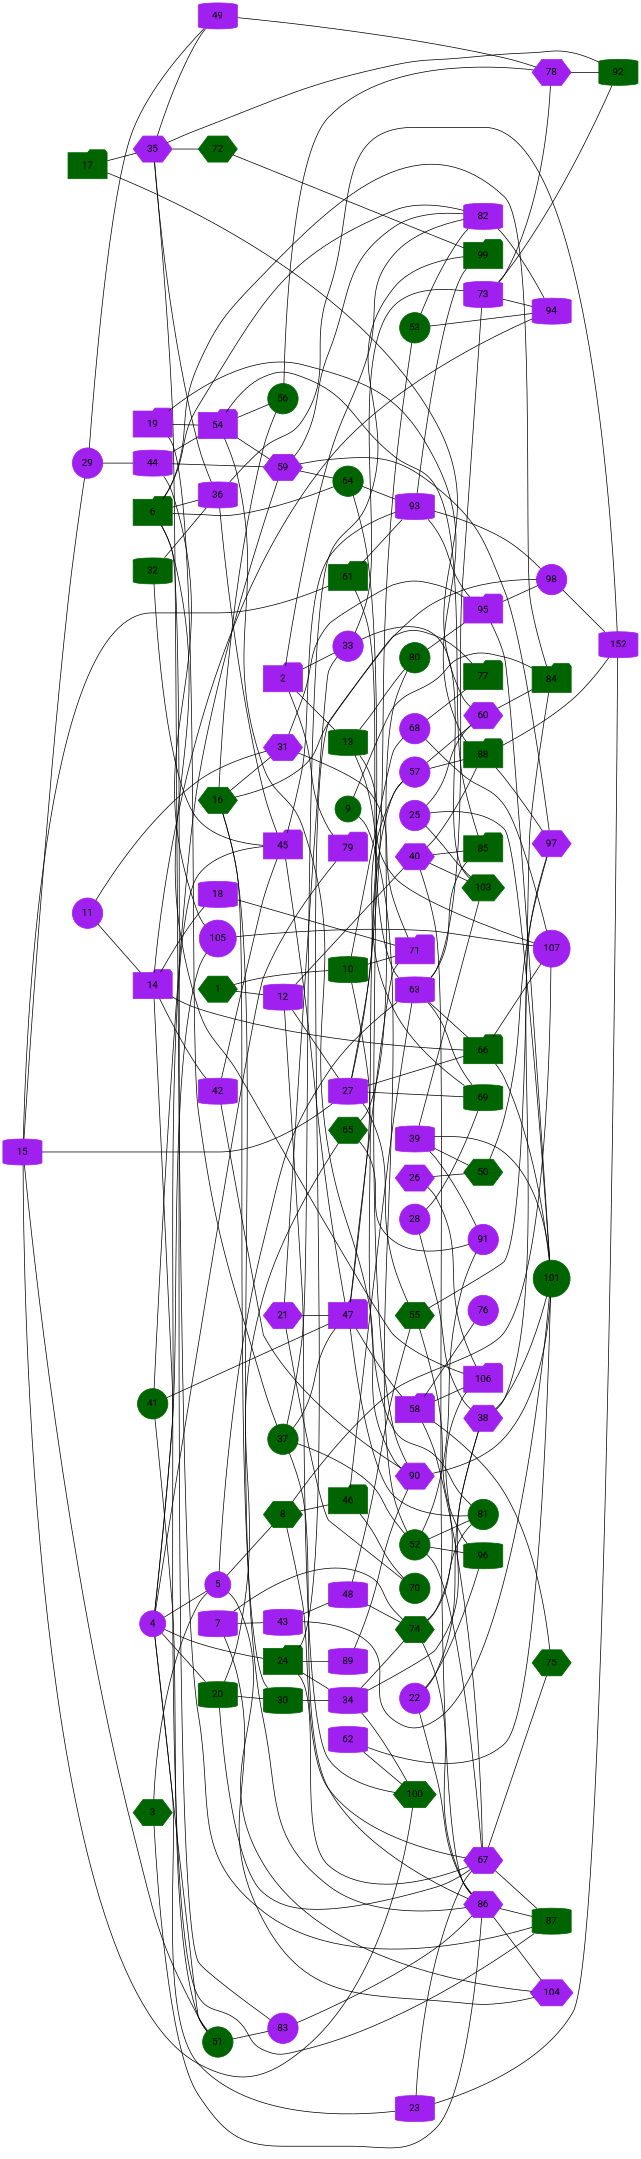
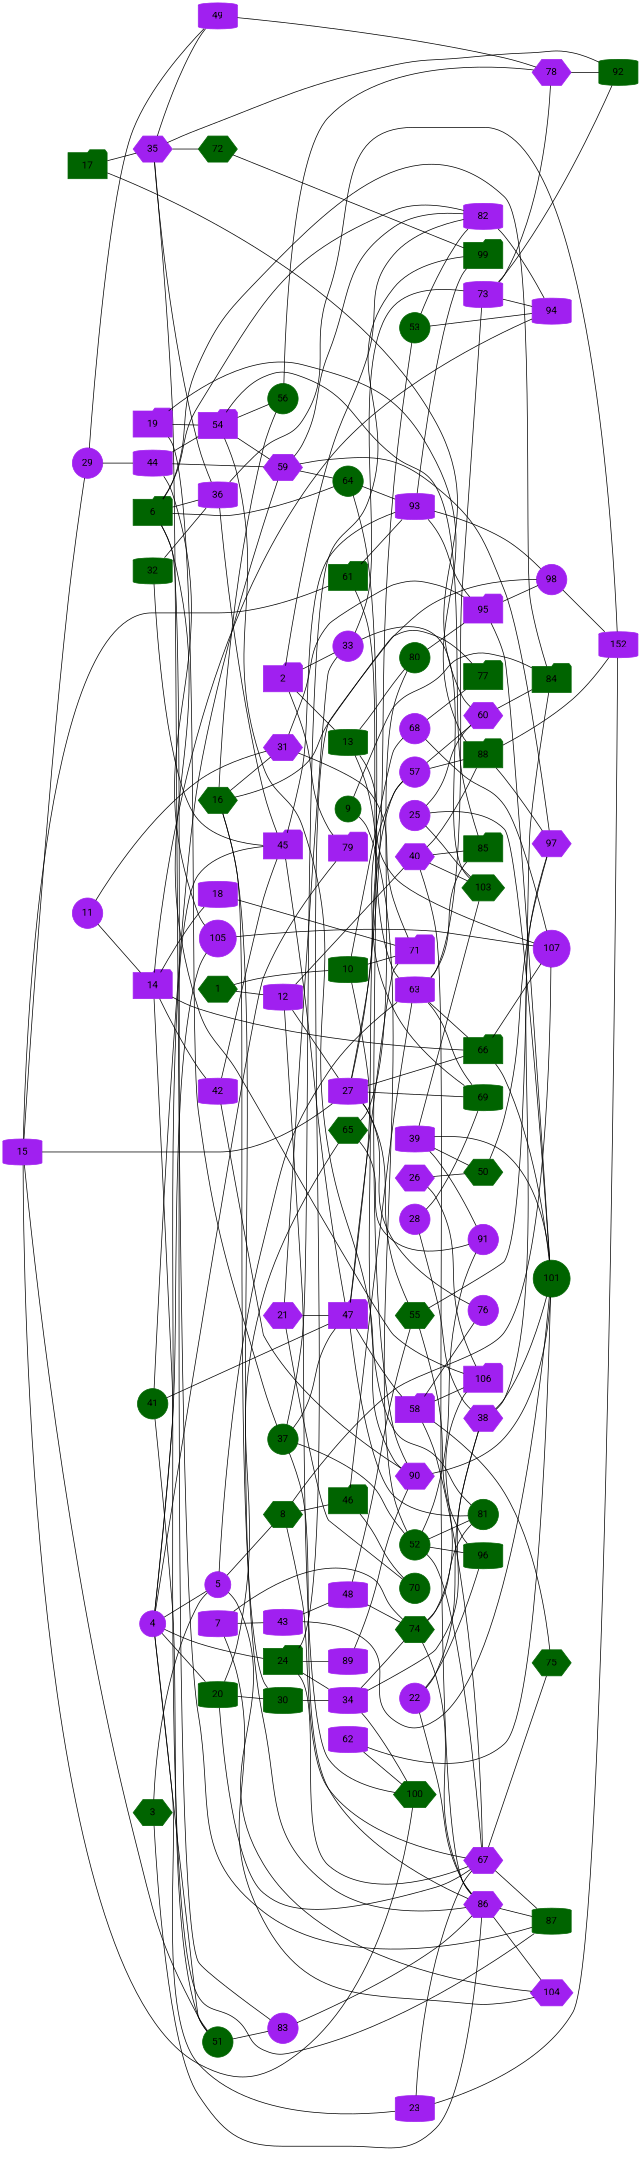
none -> (402, 1253)
